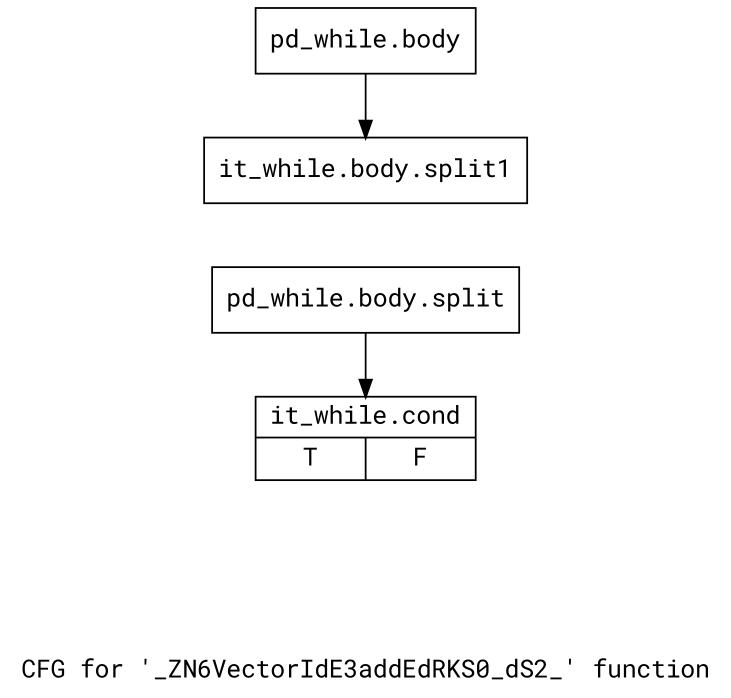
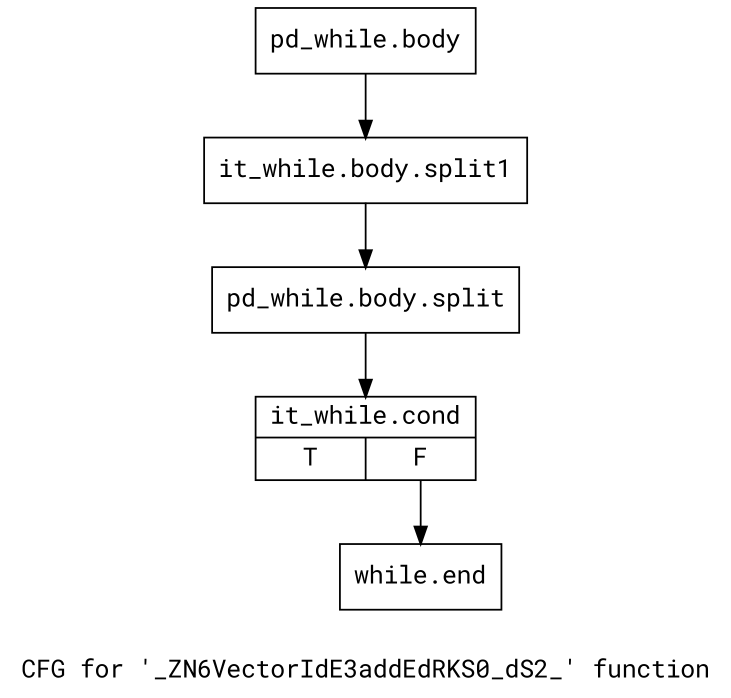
none -> (366, 226)
none -> (421, 577)
